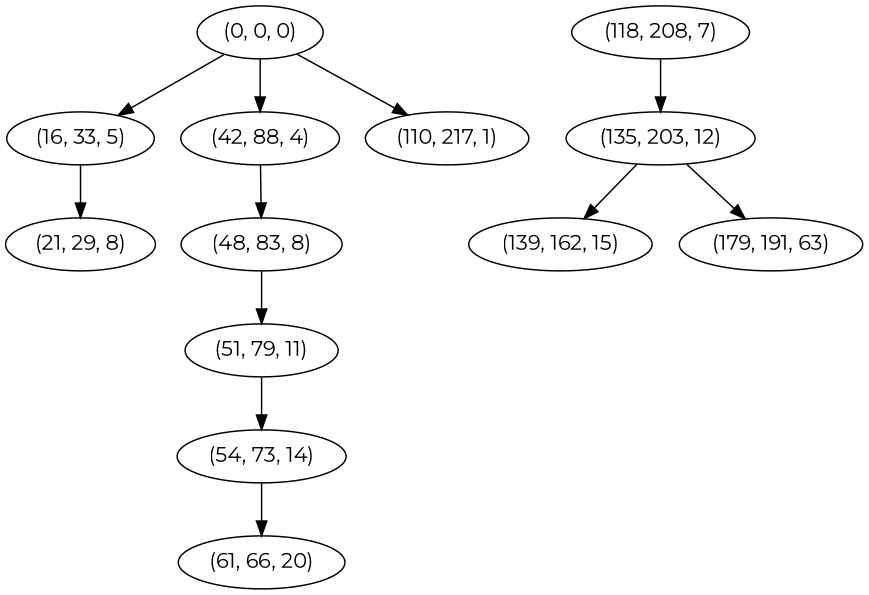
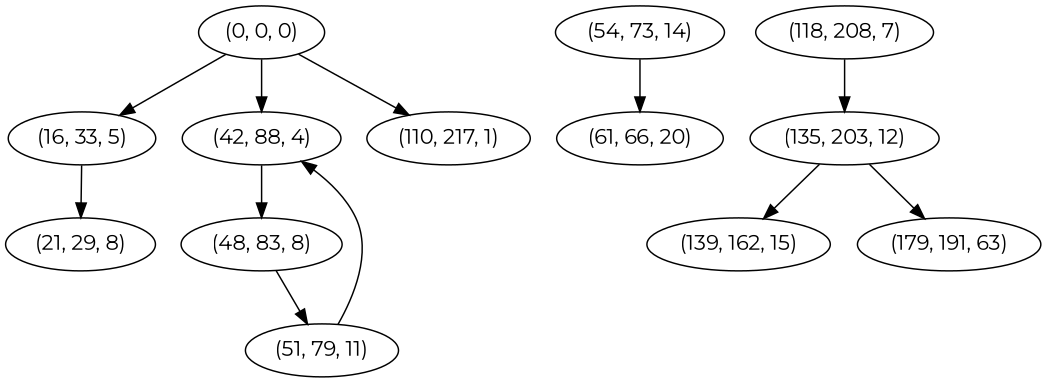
(262, 396) -> (362, 241)
